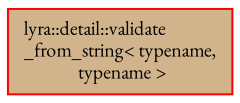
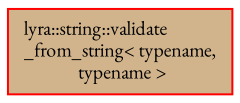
(120, 52) -> (120, 52)
